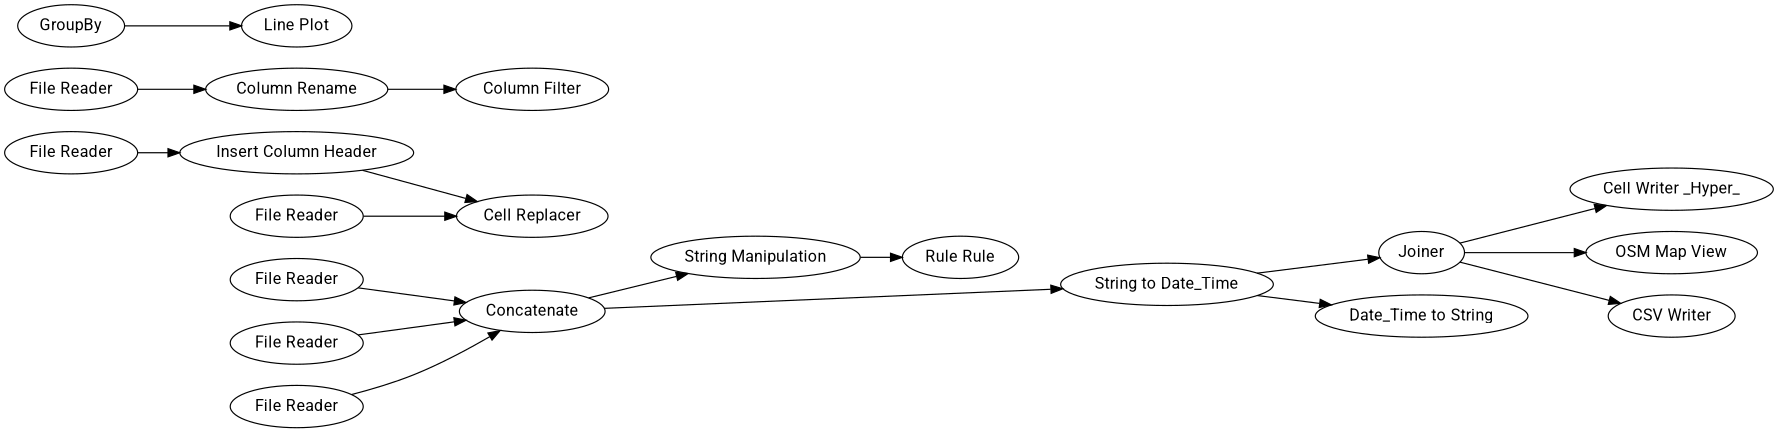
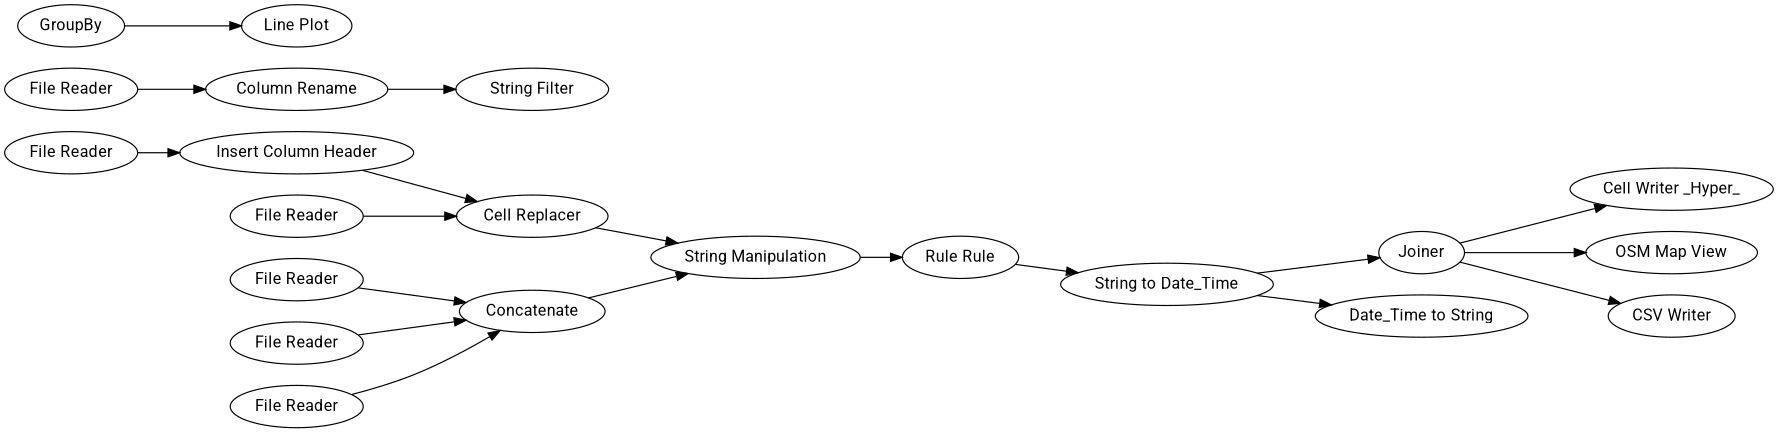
(532, 89) -> (532, 89)
none -> (631, 234)
(827, 299) -> (1041, 268)
